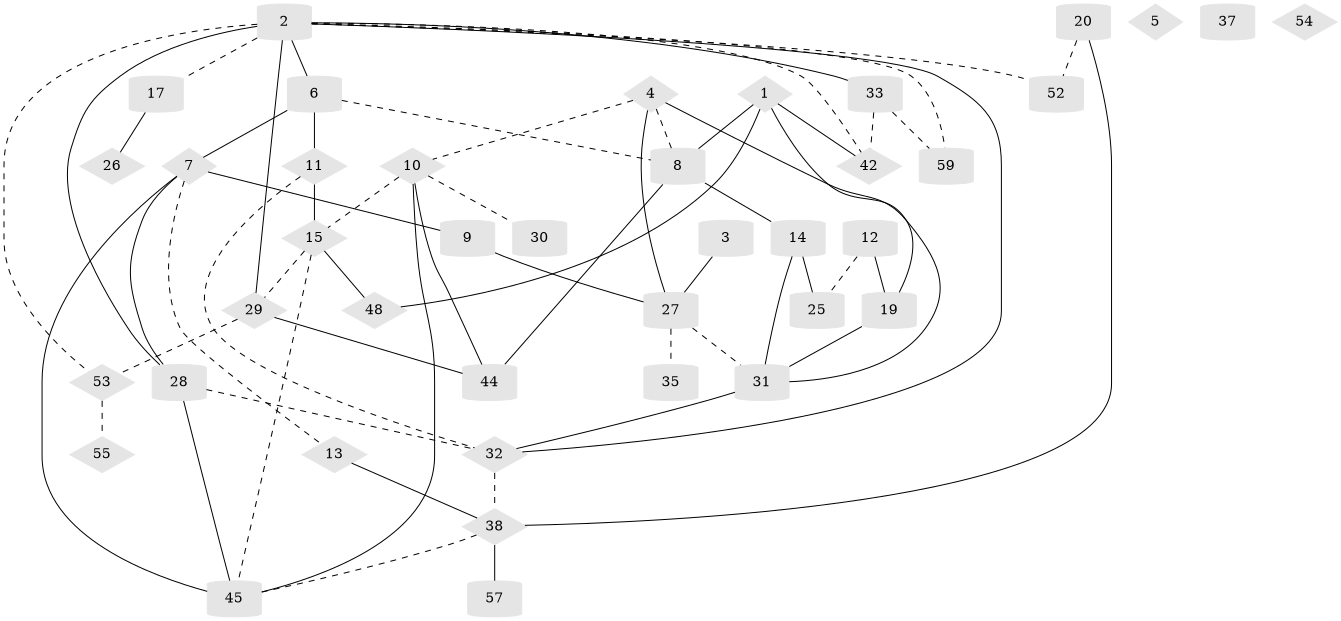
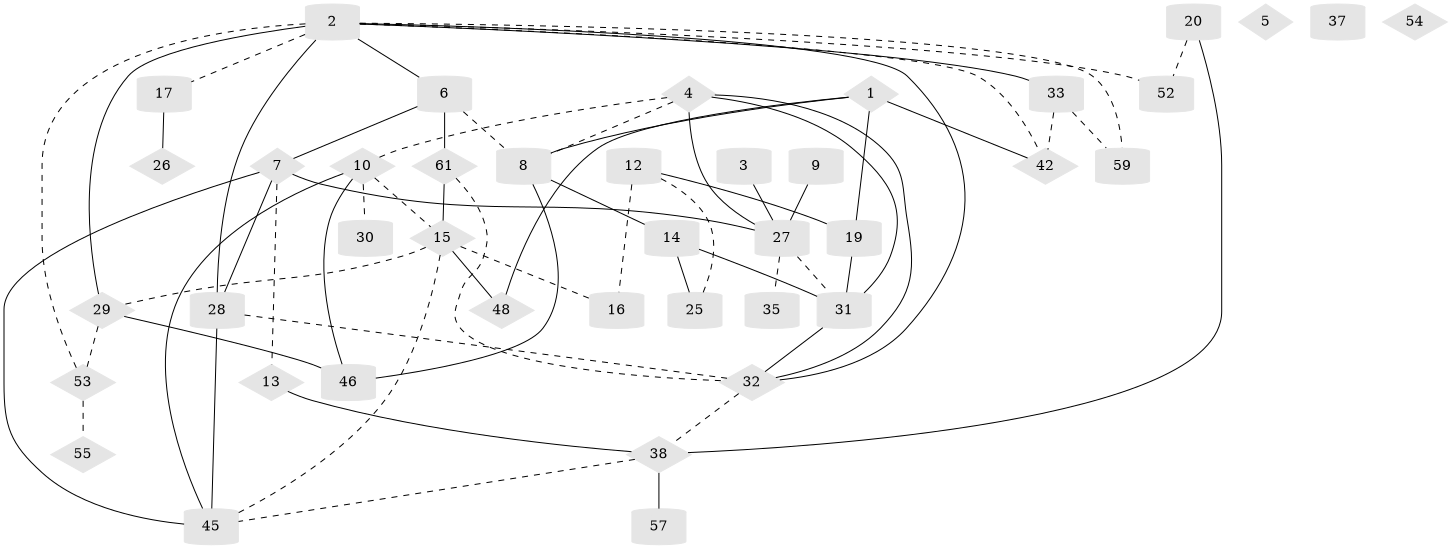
(314, 166) -> (445, 166)
(324, 201) -> (523, 207)
none -> (906, 209)
none -> (617, 310)
(490, 383) -> (348, 383)
